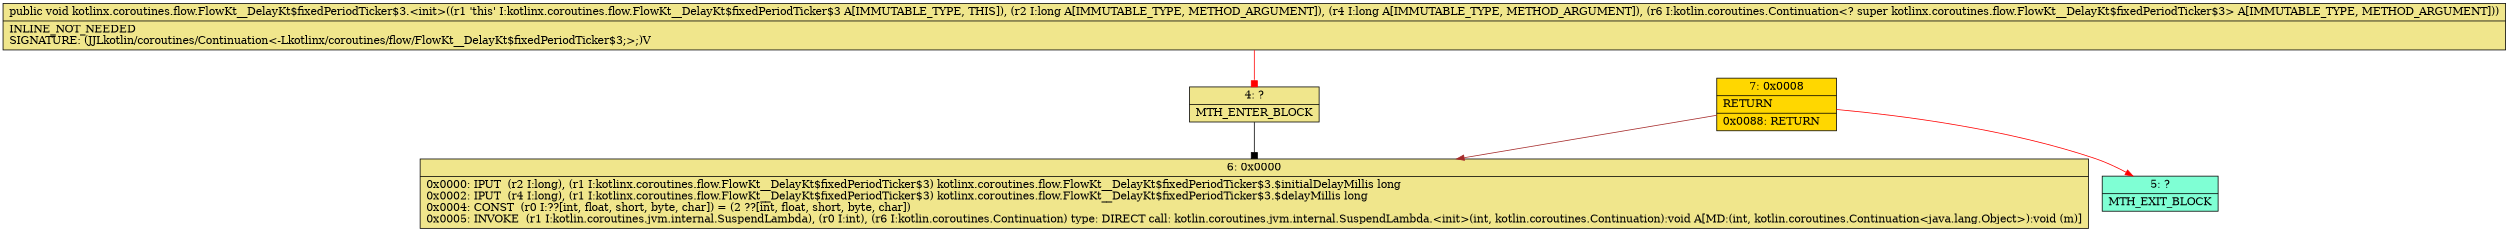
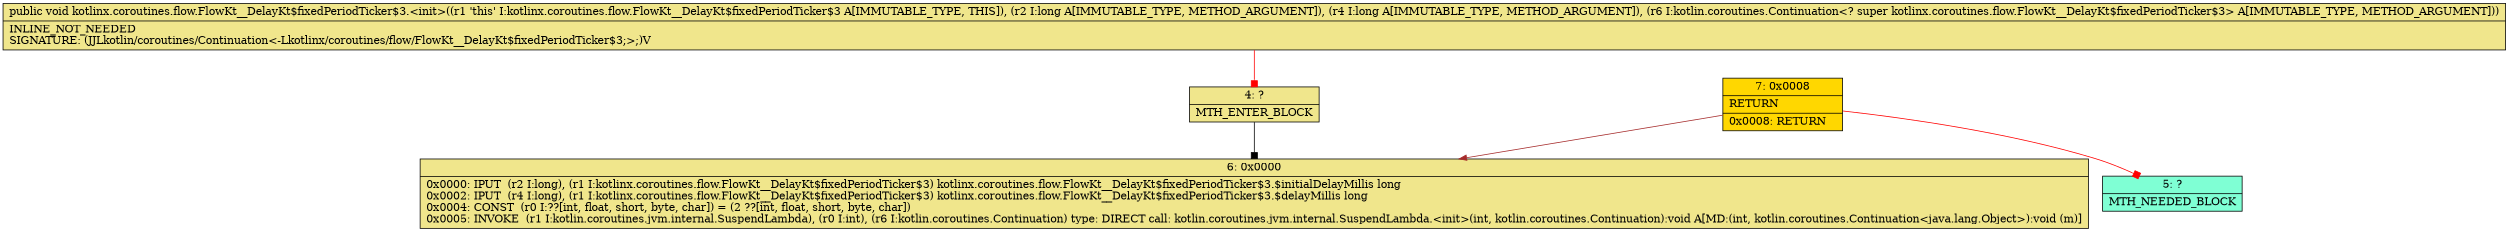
(1777, 122) -> (1783, 122)
(1984, 130) -> (1990, 133)
(2160, 202) -> (2172, 202)
